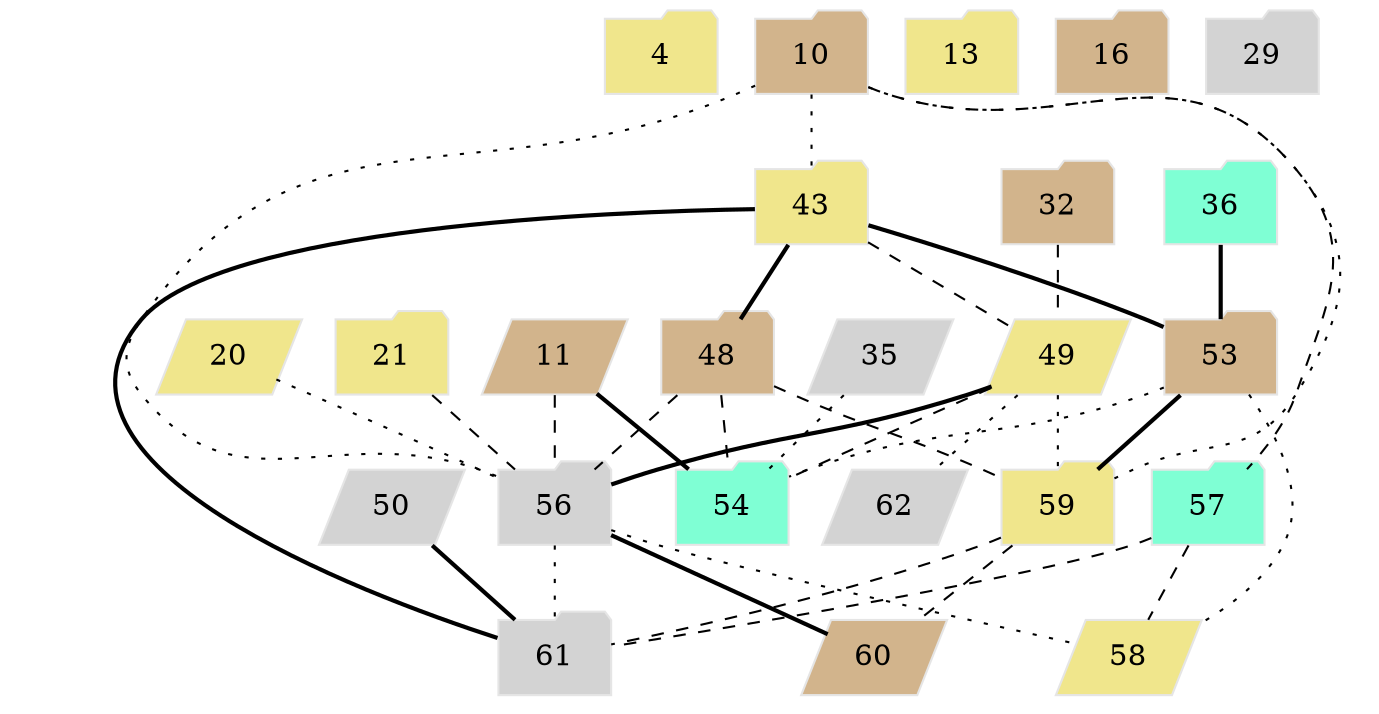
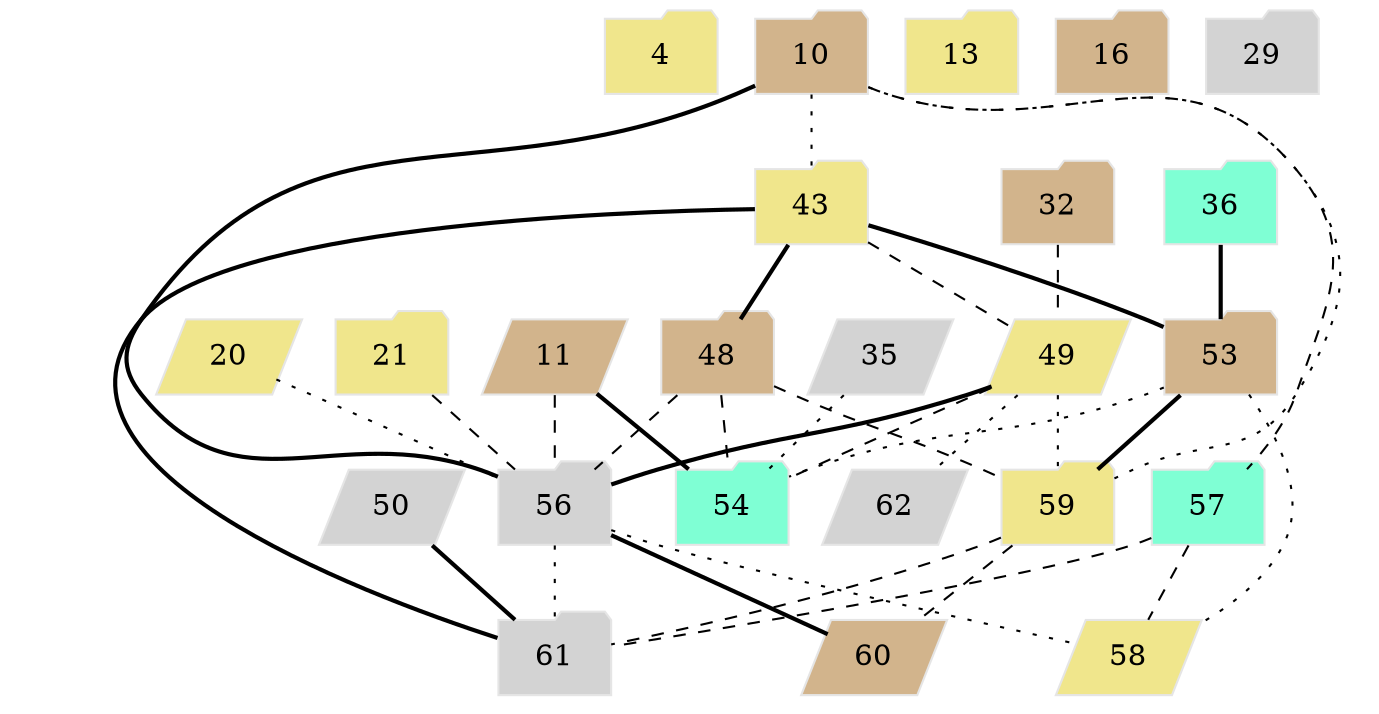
(214, 239) -> (214, 239)
